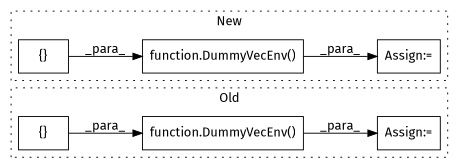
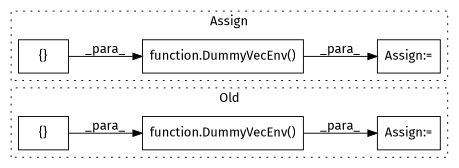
(229, 22) -> (229, 22)
